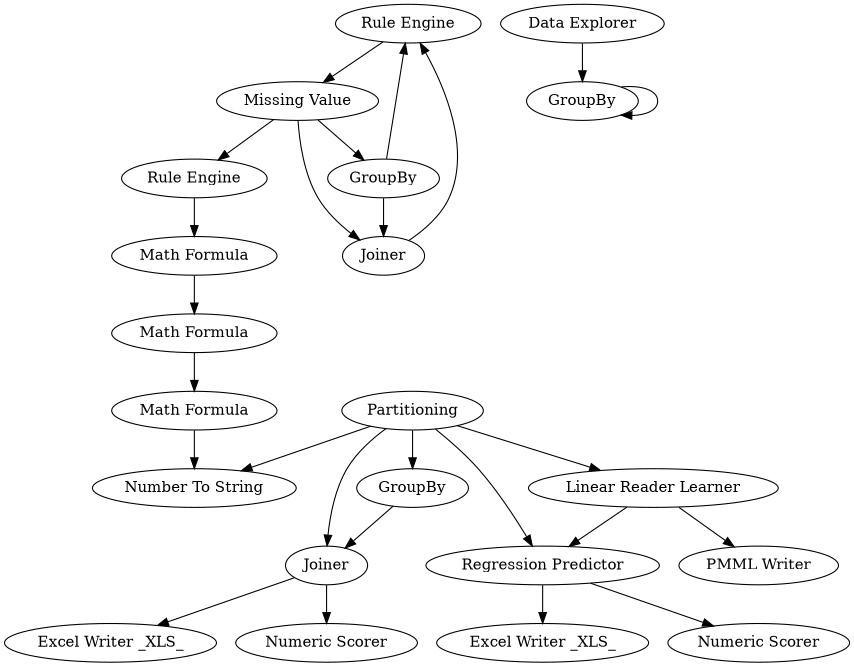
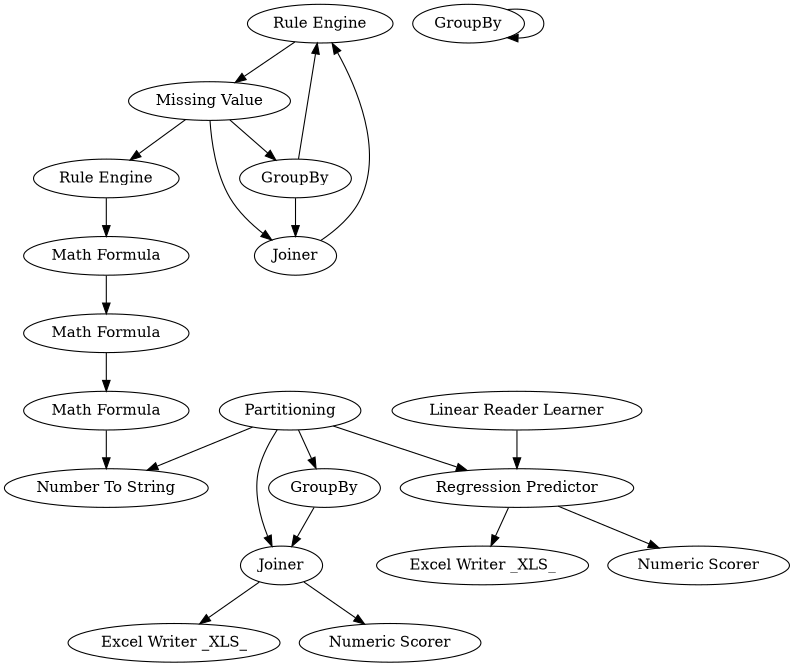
(582, 24) -> none
(524, 446) -> none
(759, 565) -> none
